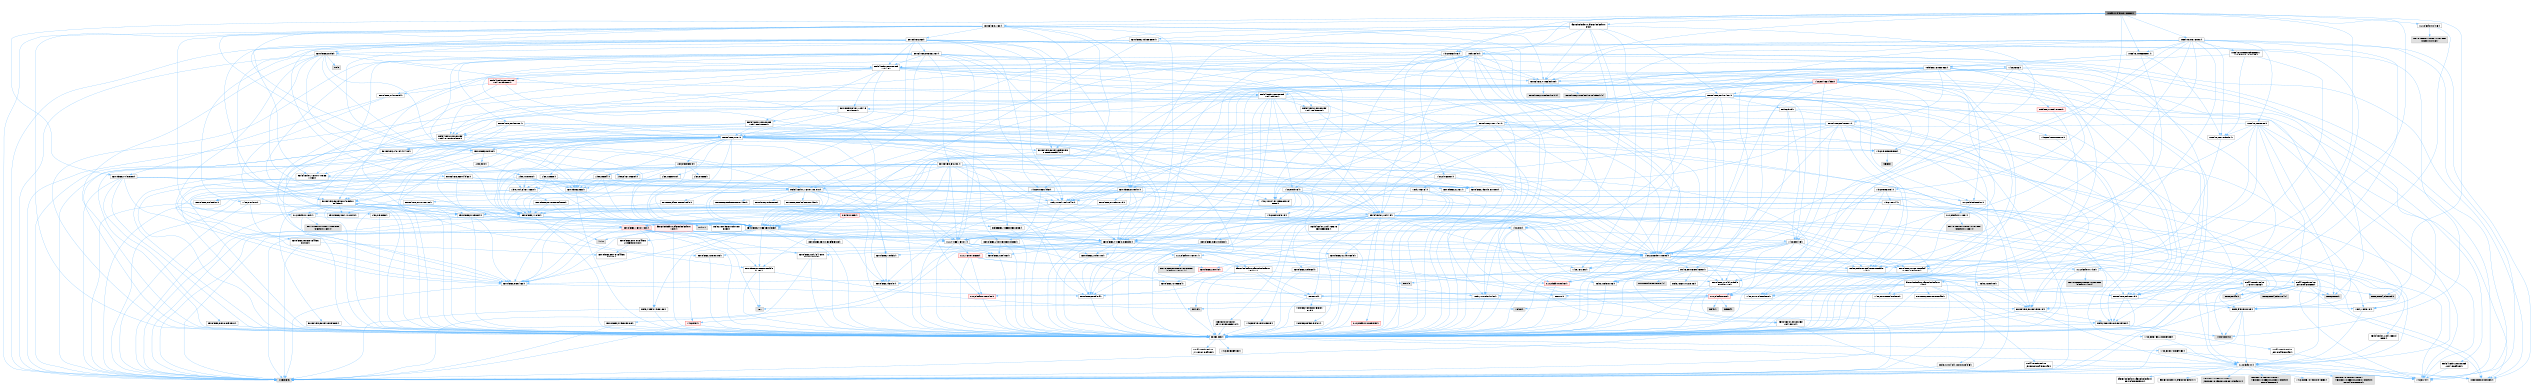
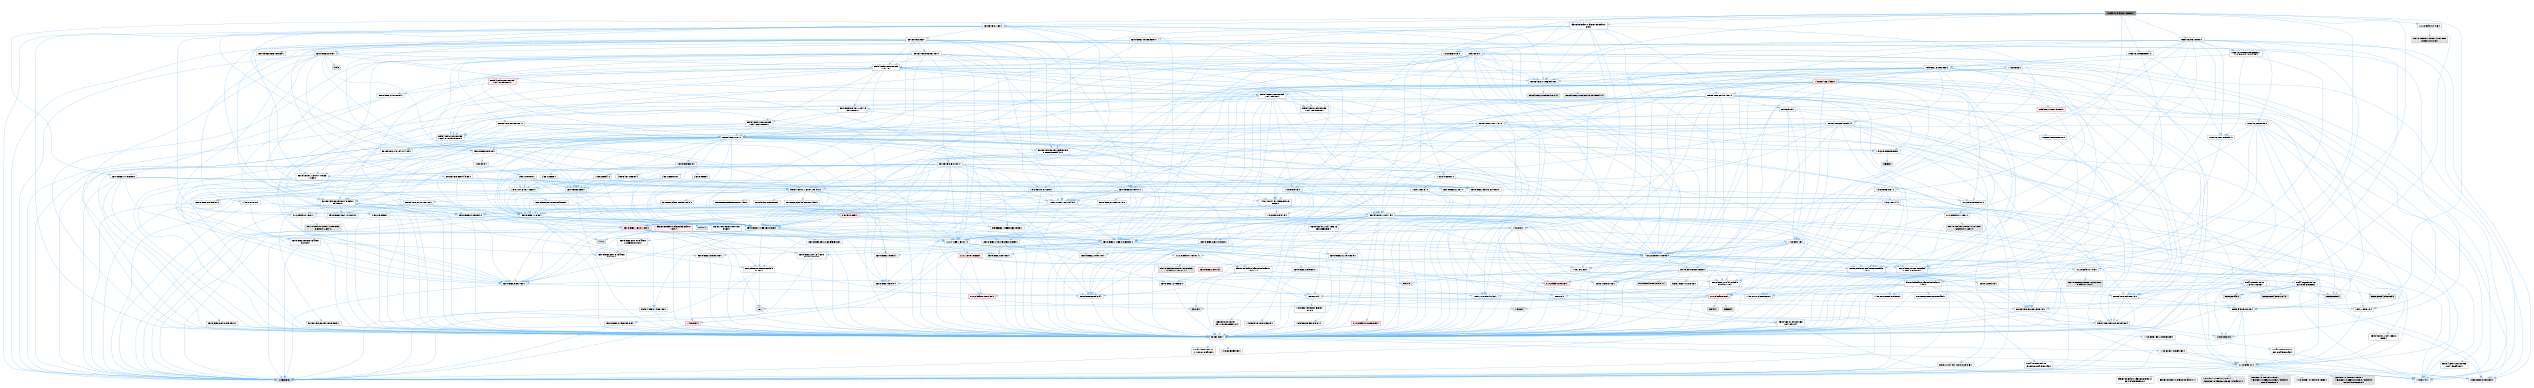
none -> (271, 54)
(1041, 190) -> (1041, 190)
none -> (526, 313)
